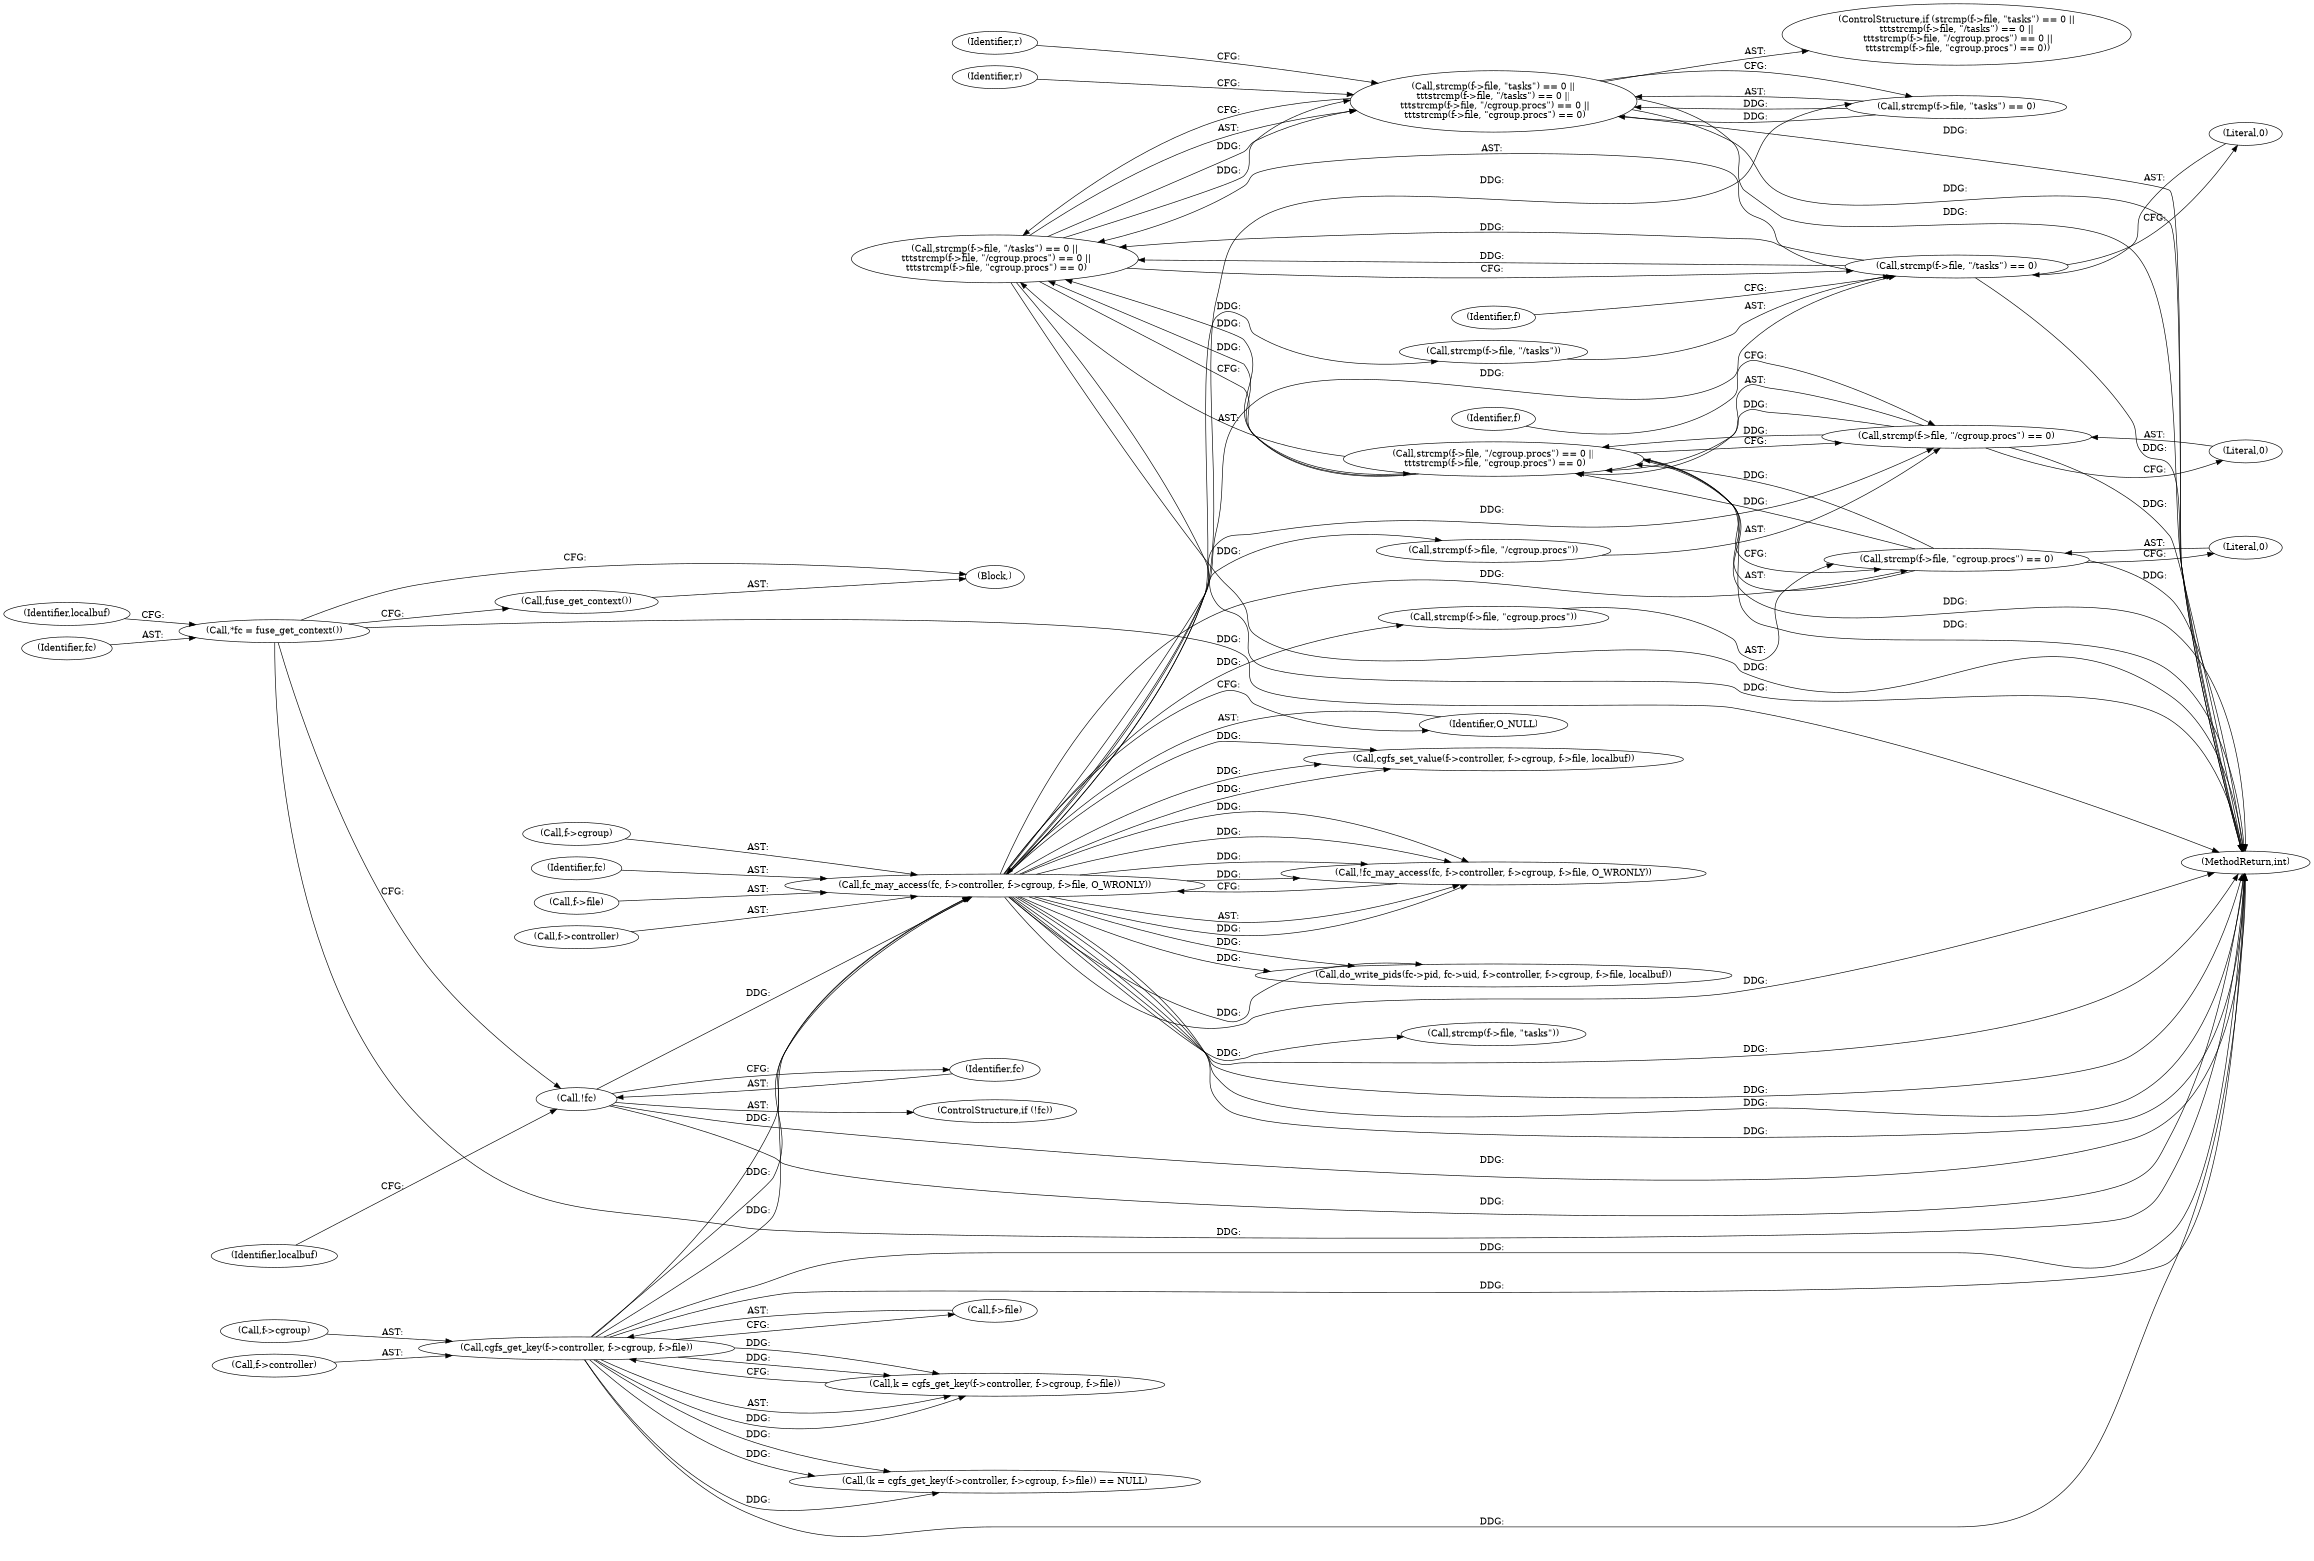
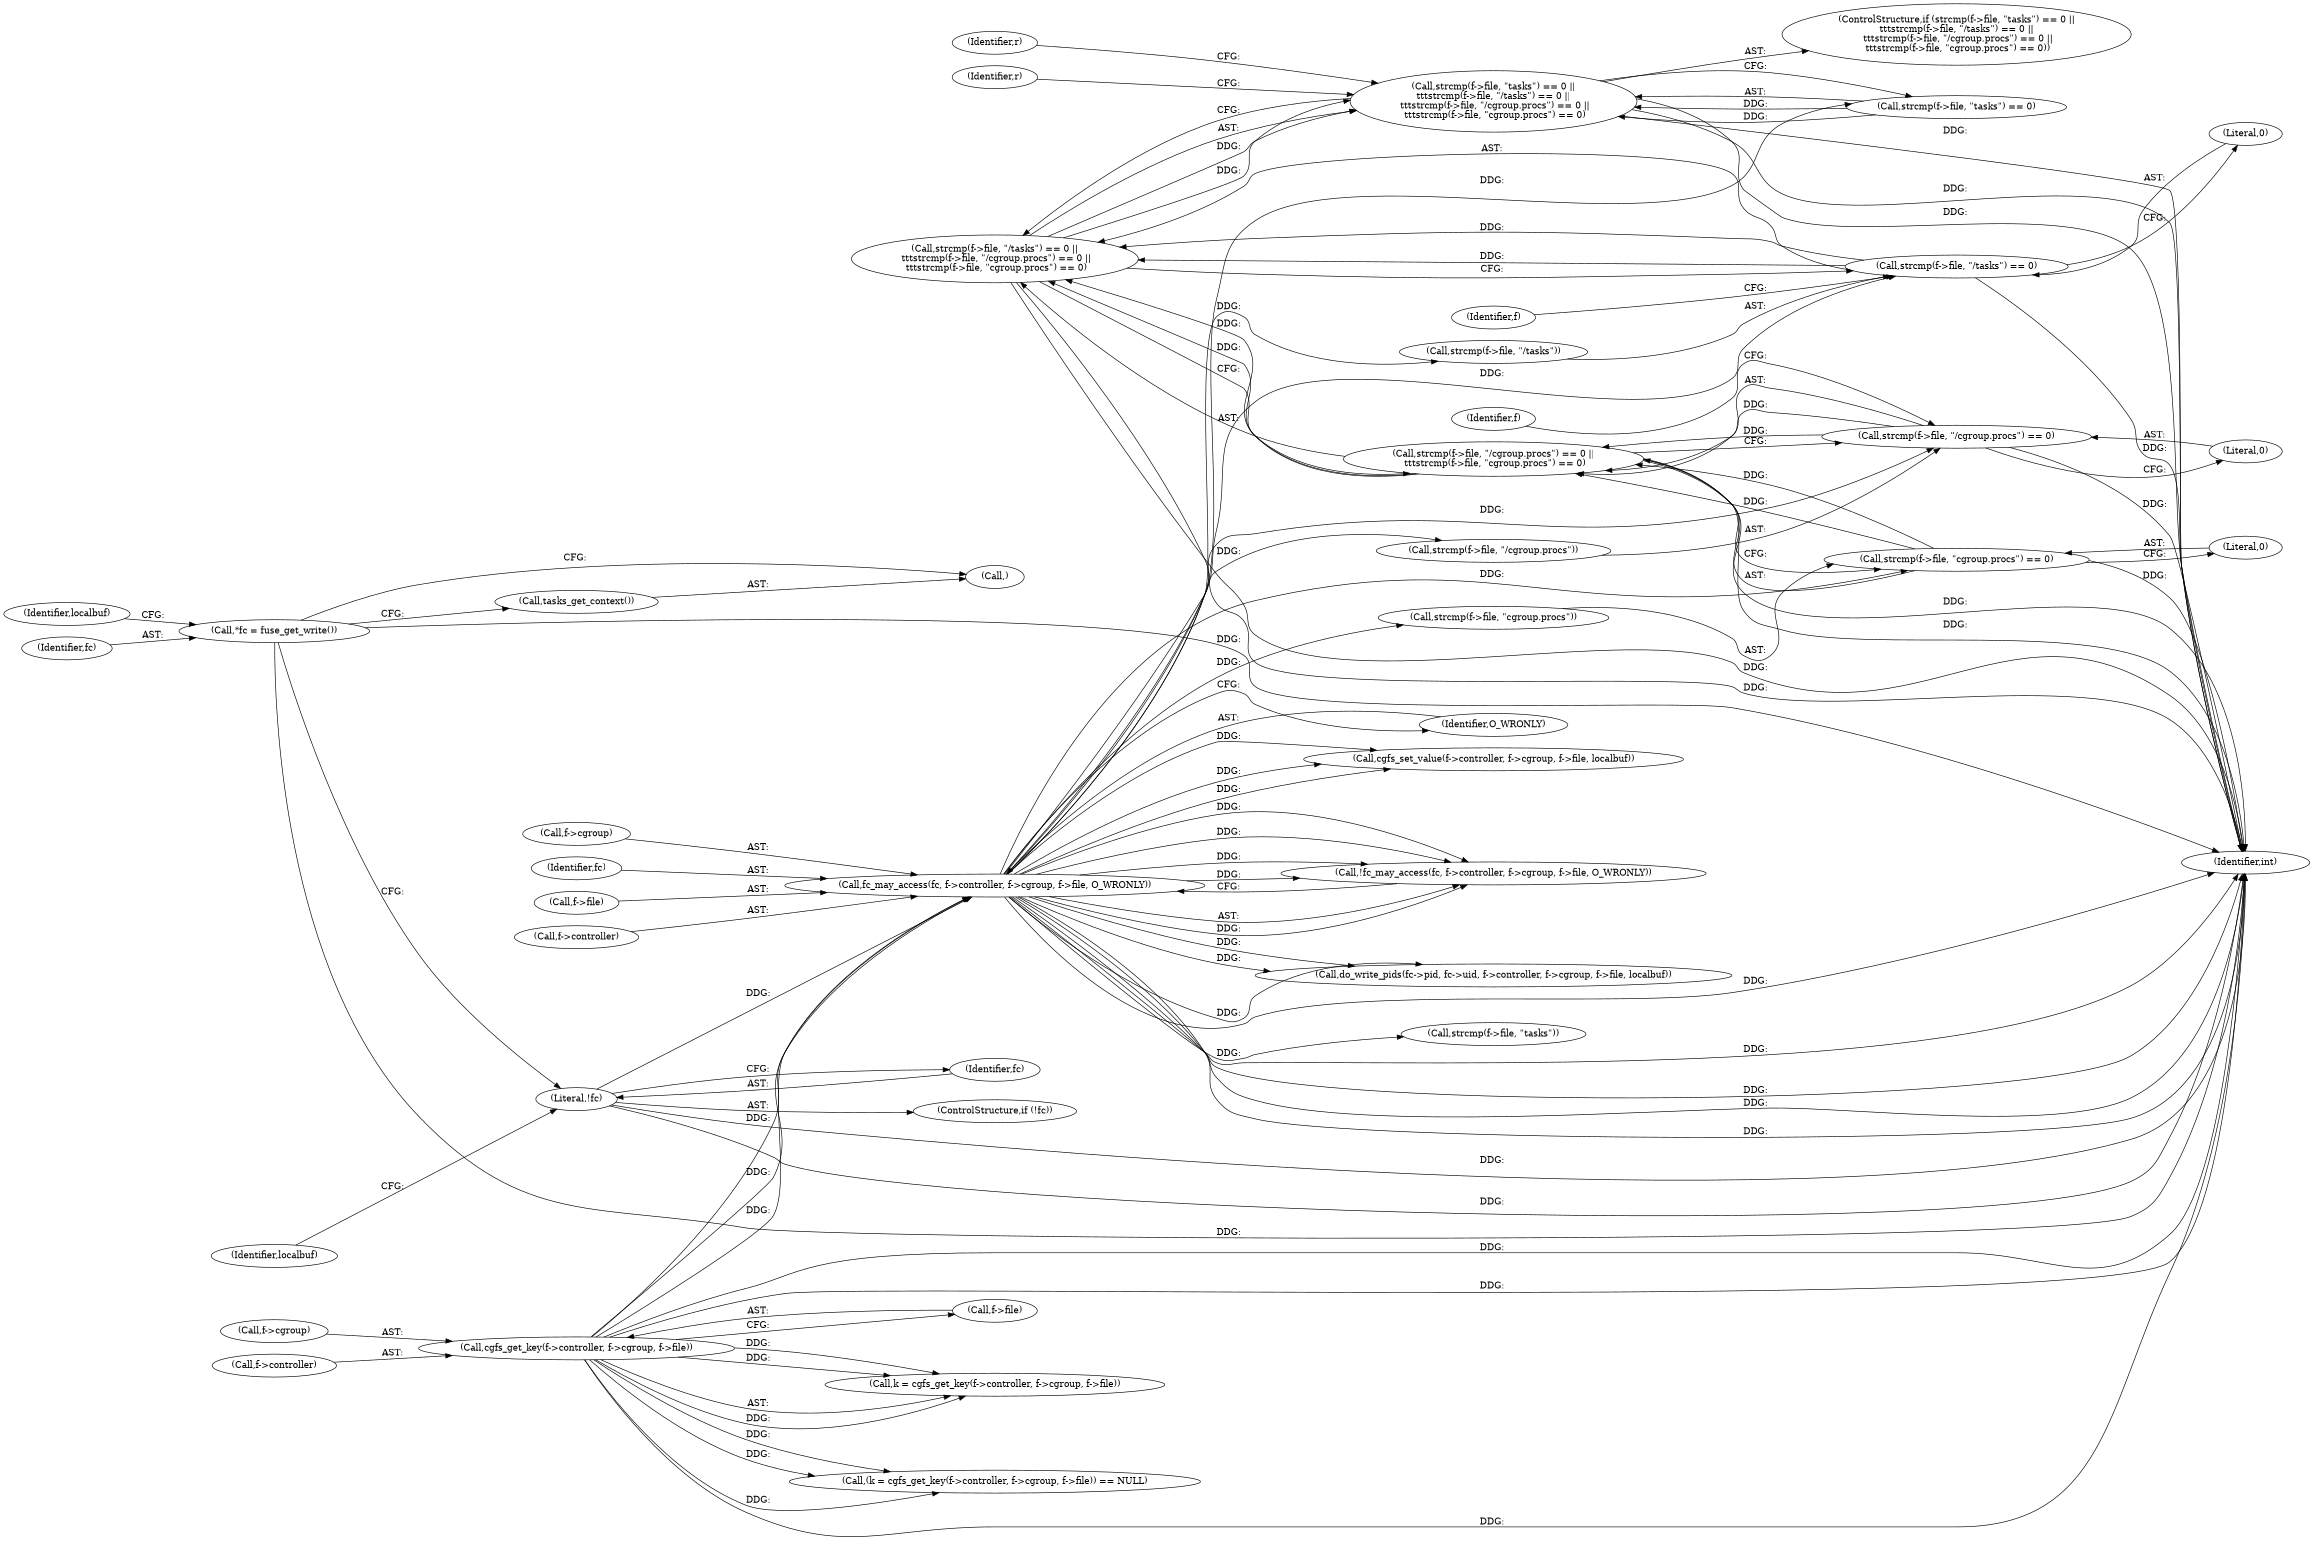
(995, 577) -> (995, 577)
(577, 602) -> (577, 602)
(274, 631) -> (274, 631)
(1494, 725) -> (1494, 725)
(2246, 863) -> (2246, 863)
(577, 1099) -> (577, 1099)
(731, 1375) -> none
